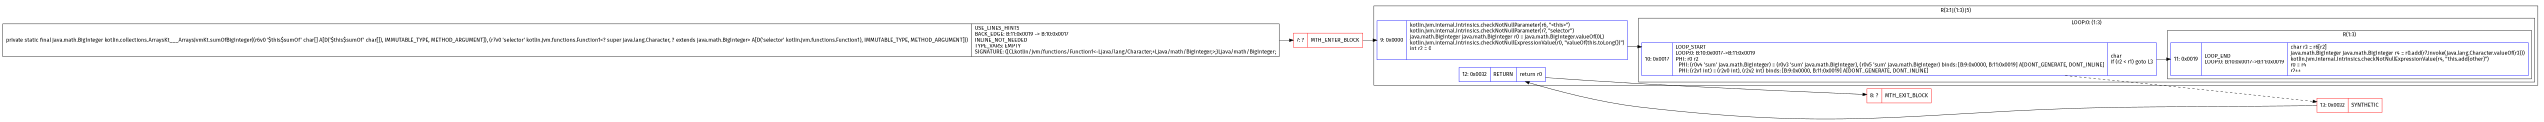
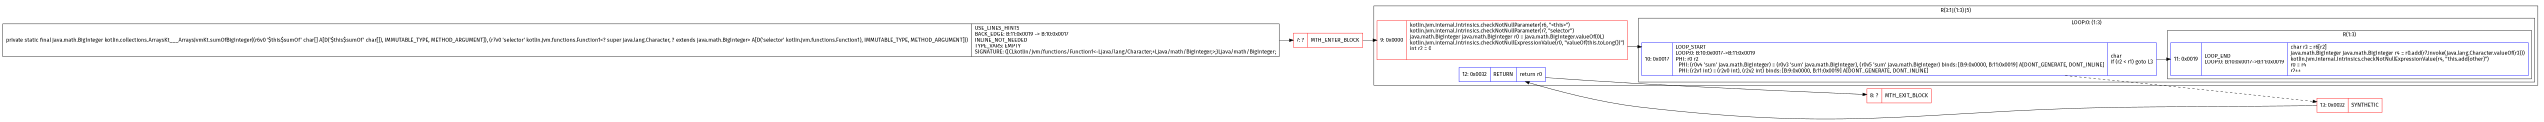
(1502, 40) -> (1502, 40)
